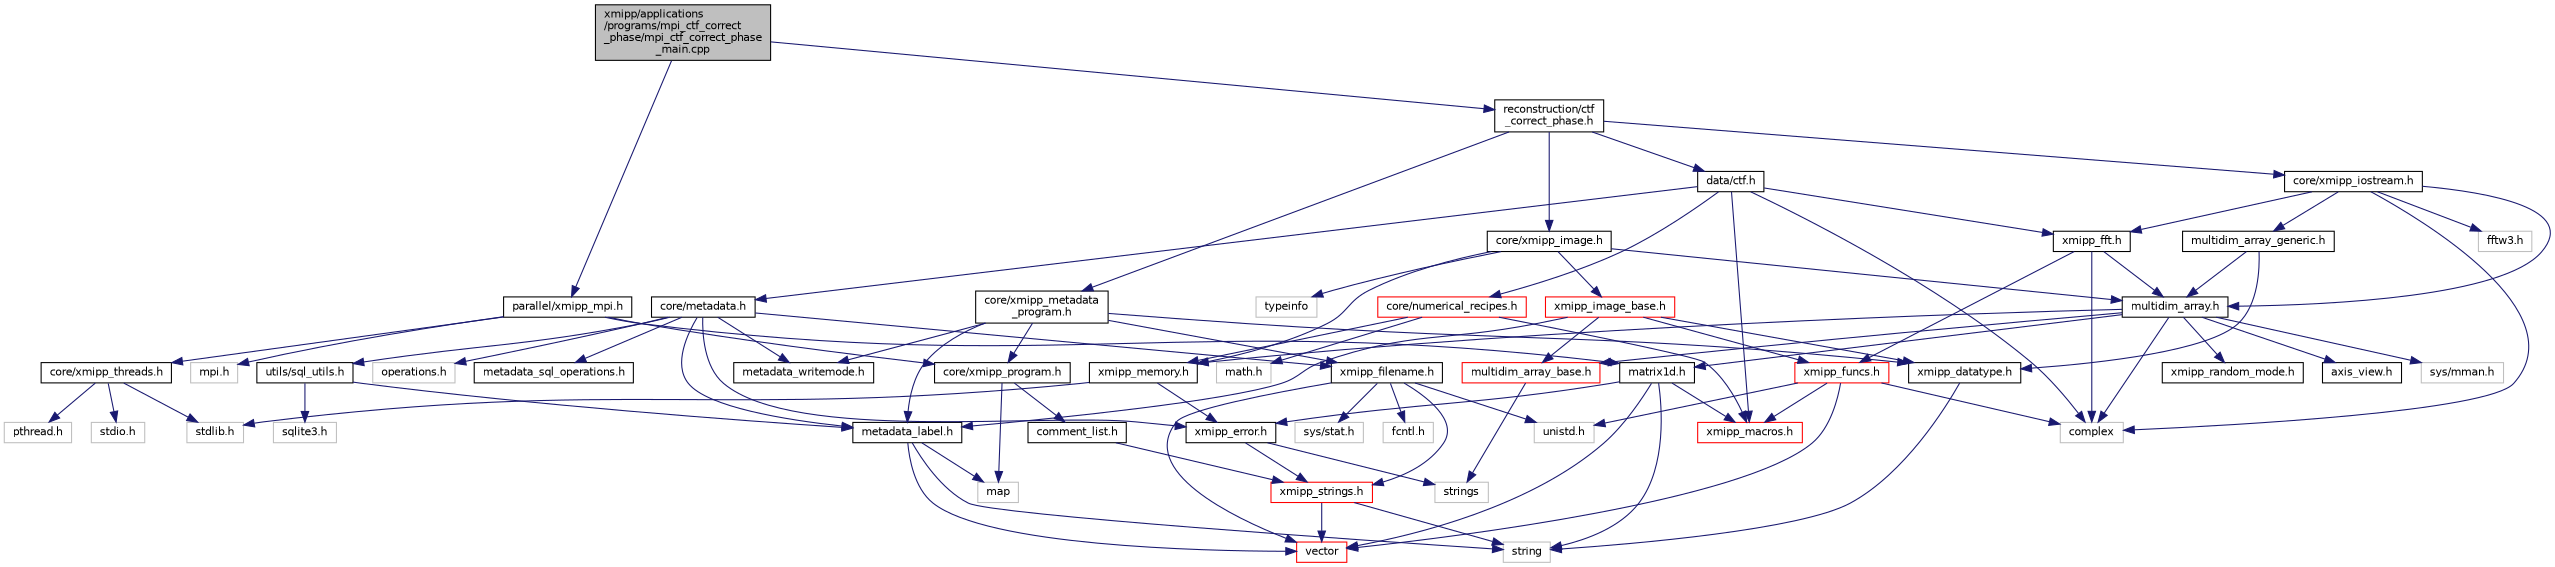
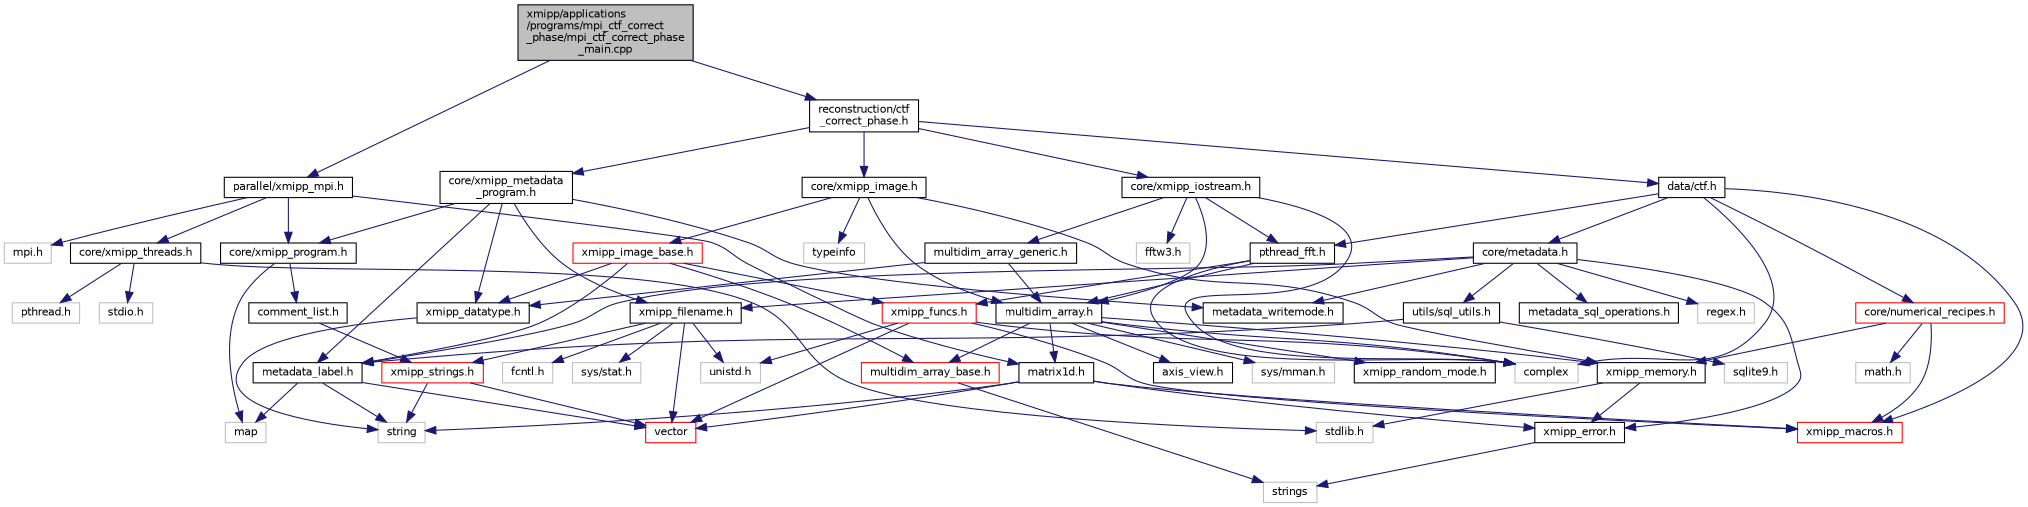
(2092, 241) -> (1292, 253)
(414, 373) -> (1726, 313)
(305, 433) -> (1756, 373)
(1272, 460) -> none
